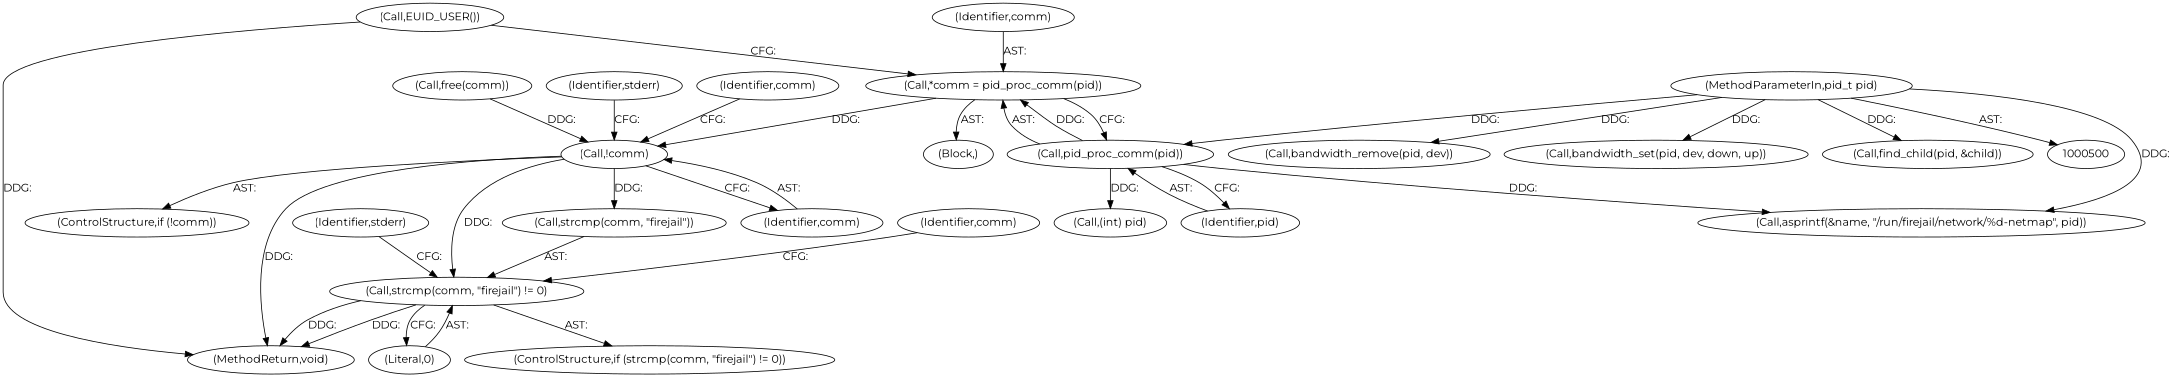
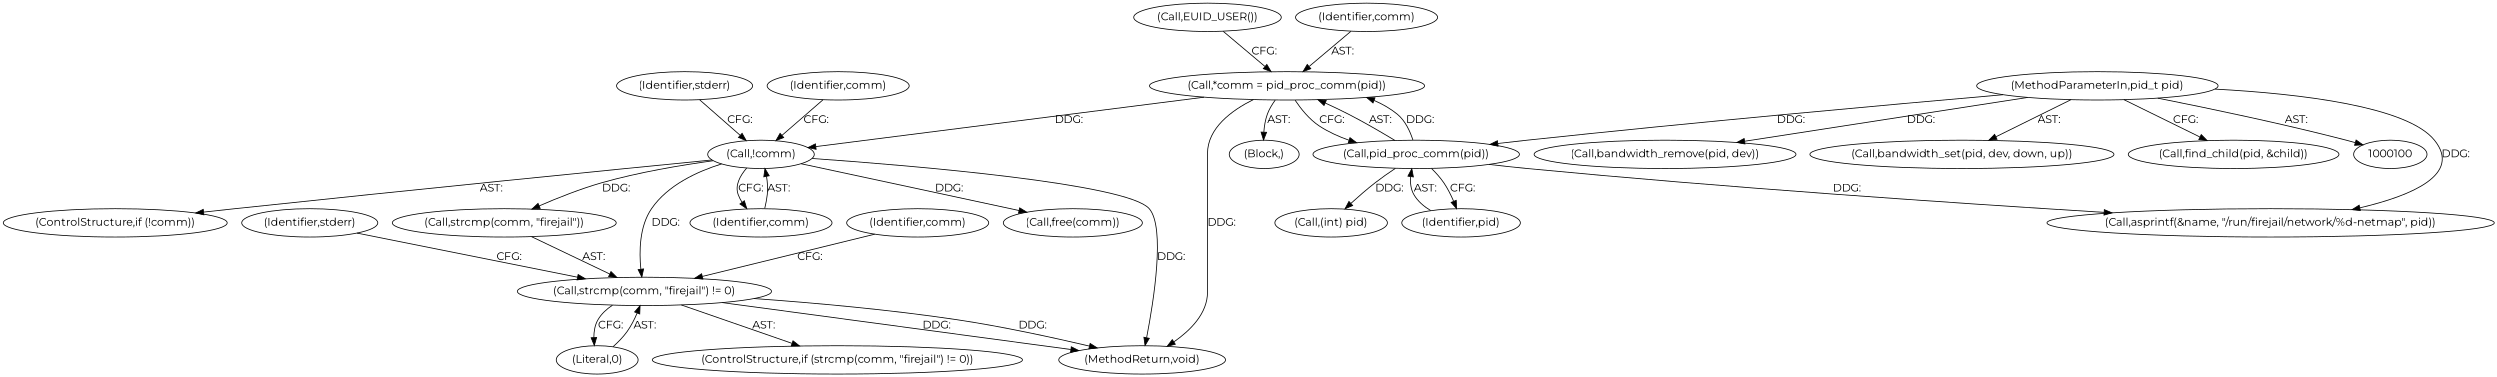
(3, 105) -> (1207, 217)
(535, 119) -> (910, 187)
(1747, 120) -> (2051, 120)
(1883, 120) -> (2188, 120)
(2086, 154) -> (2390, 154)
